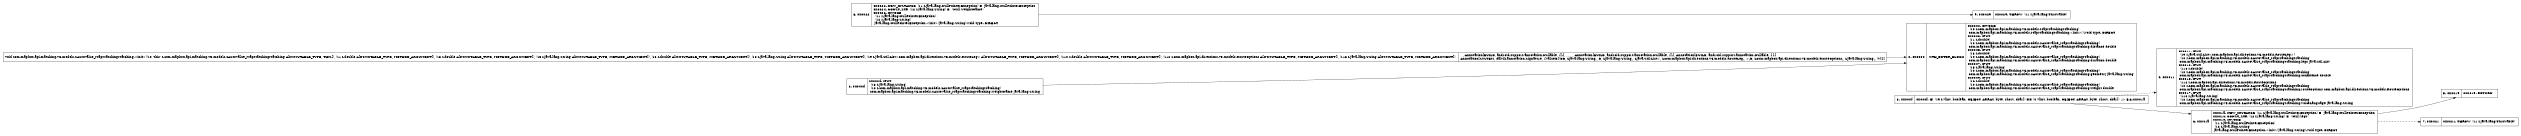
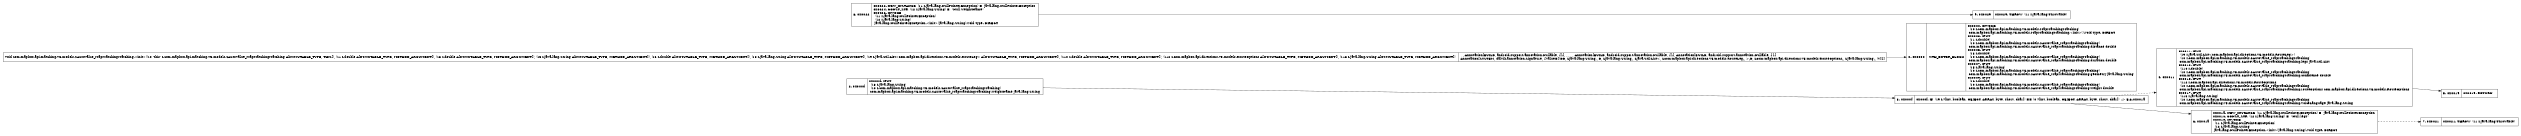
(1474, 76) -> (1468, 93)
(2416, 108) -> (2426, 90)
